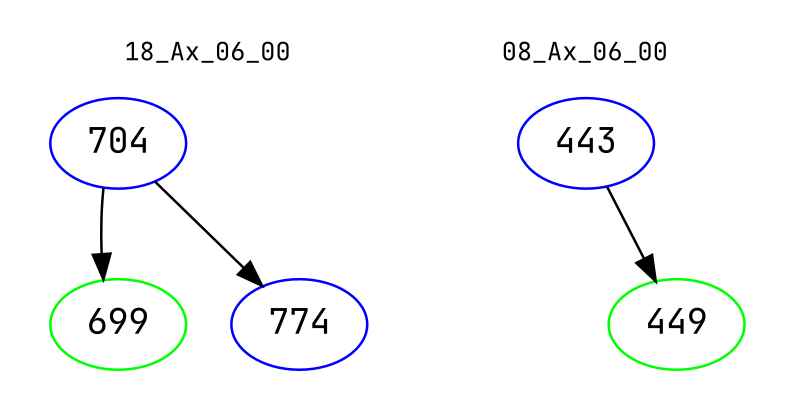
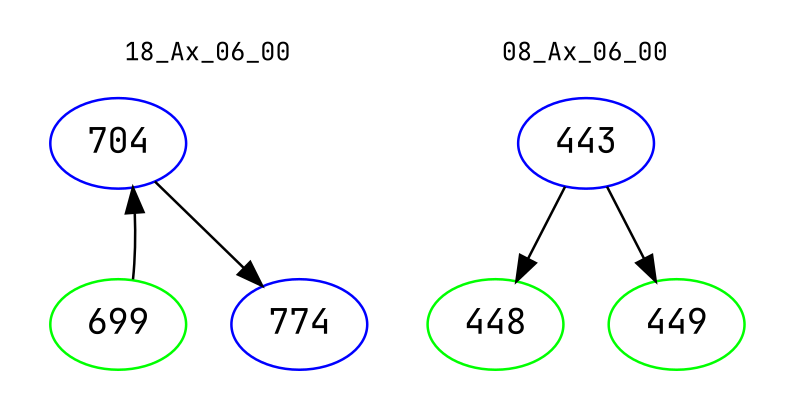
(101, 221) -> (135, 246)
none -> (496, 324)
